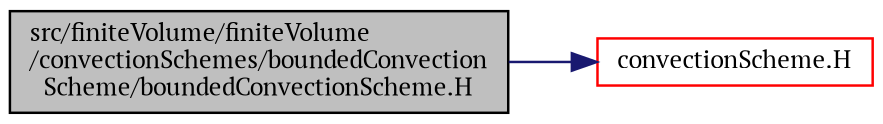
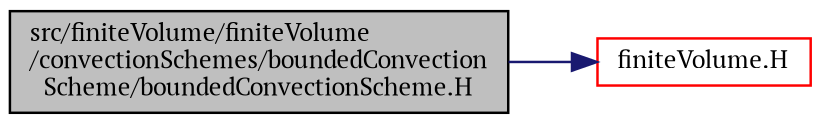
(735, 62) -> (704, 62)
